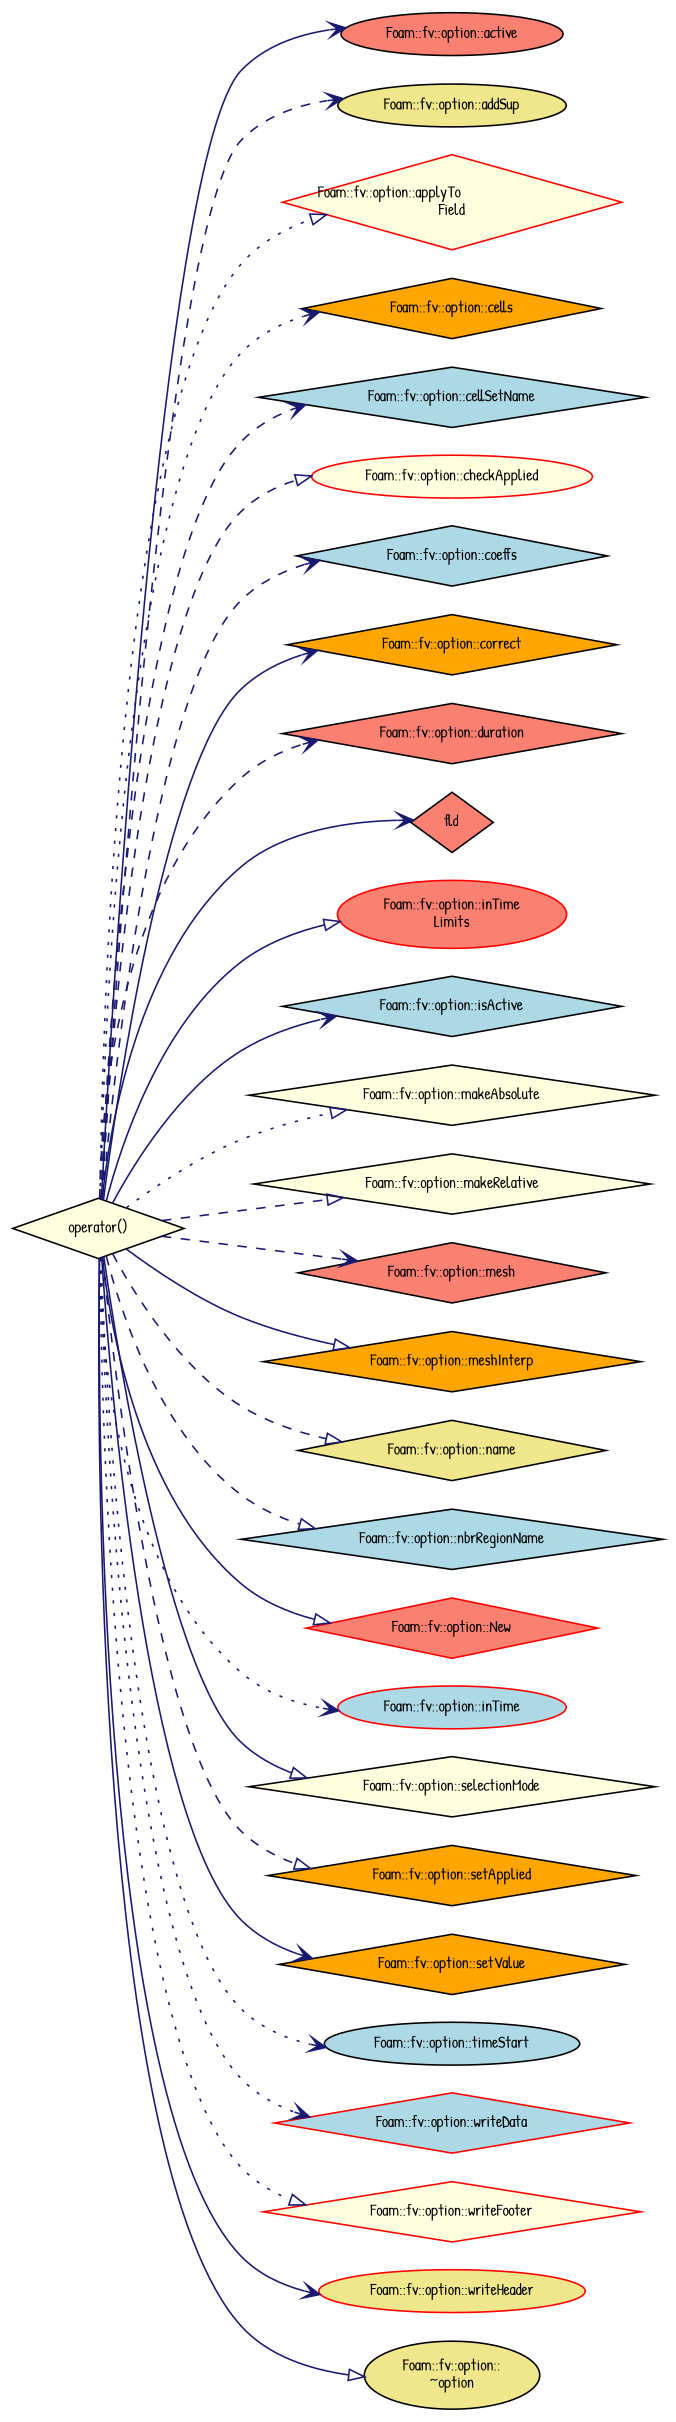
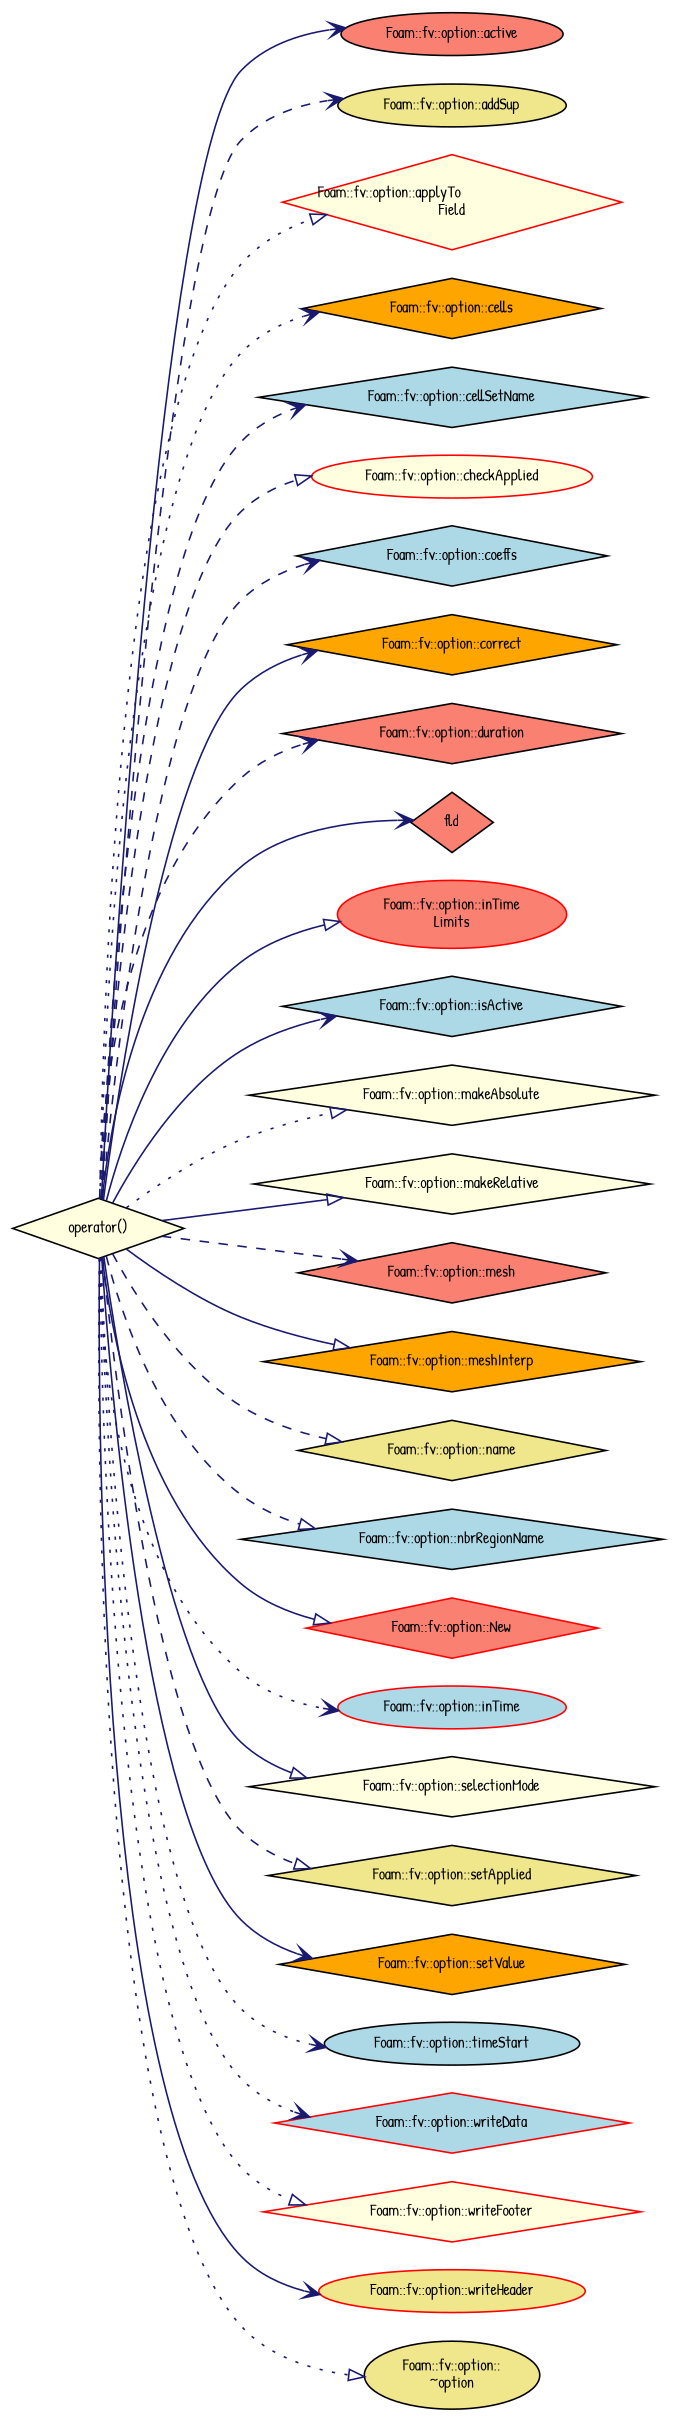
(244, 1210) -> (244, 1210)
(452, 1876) -> (452, 1876)
(135, 1982) -> (135, 1982)
